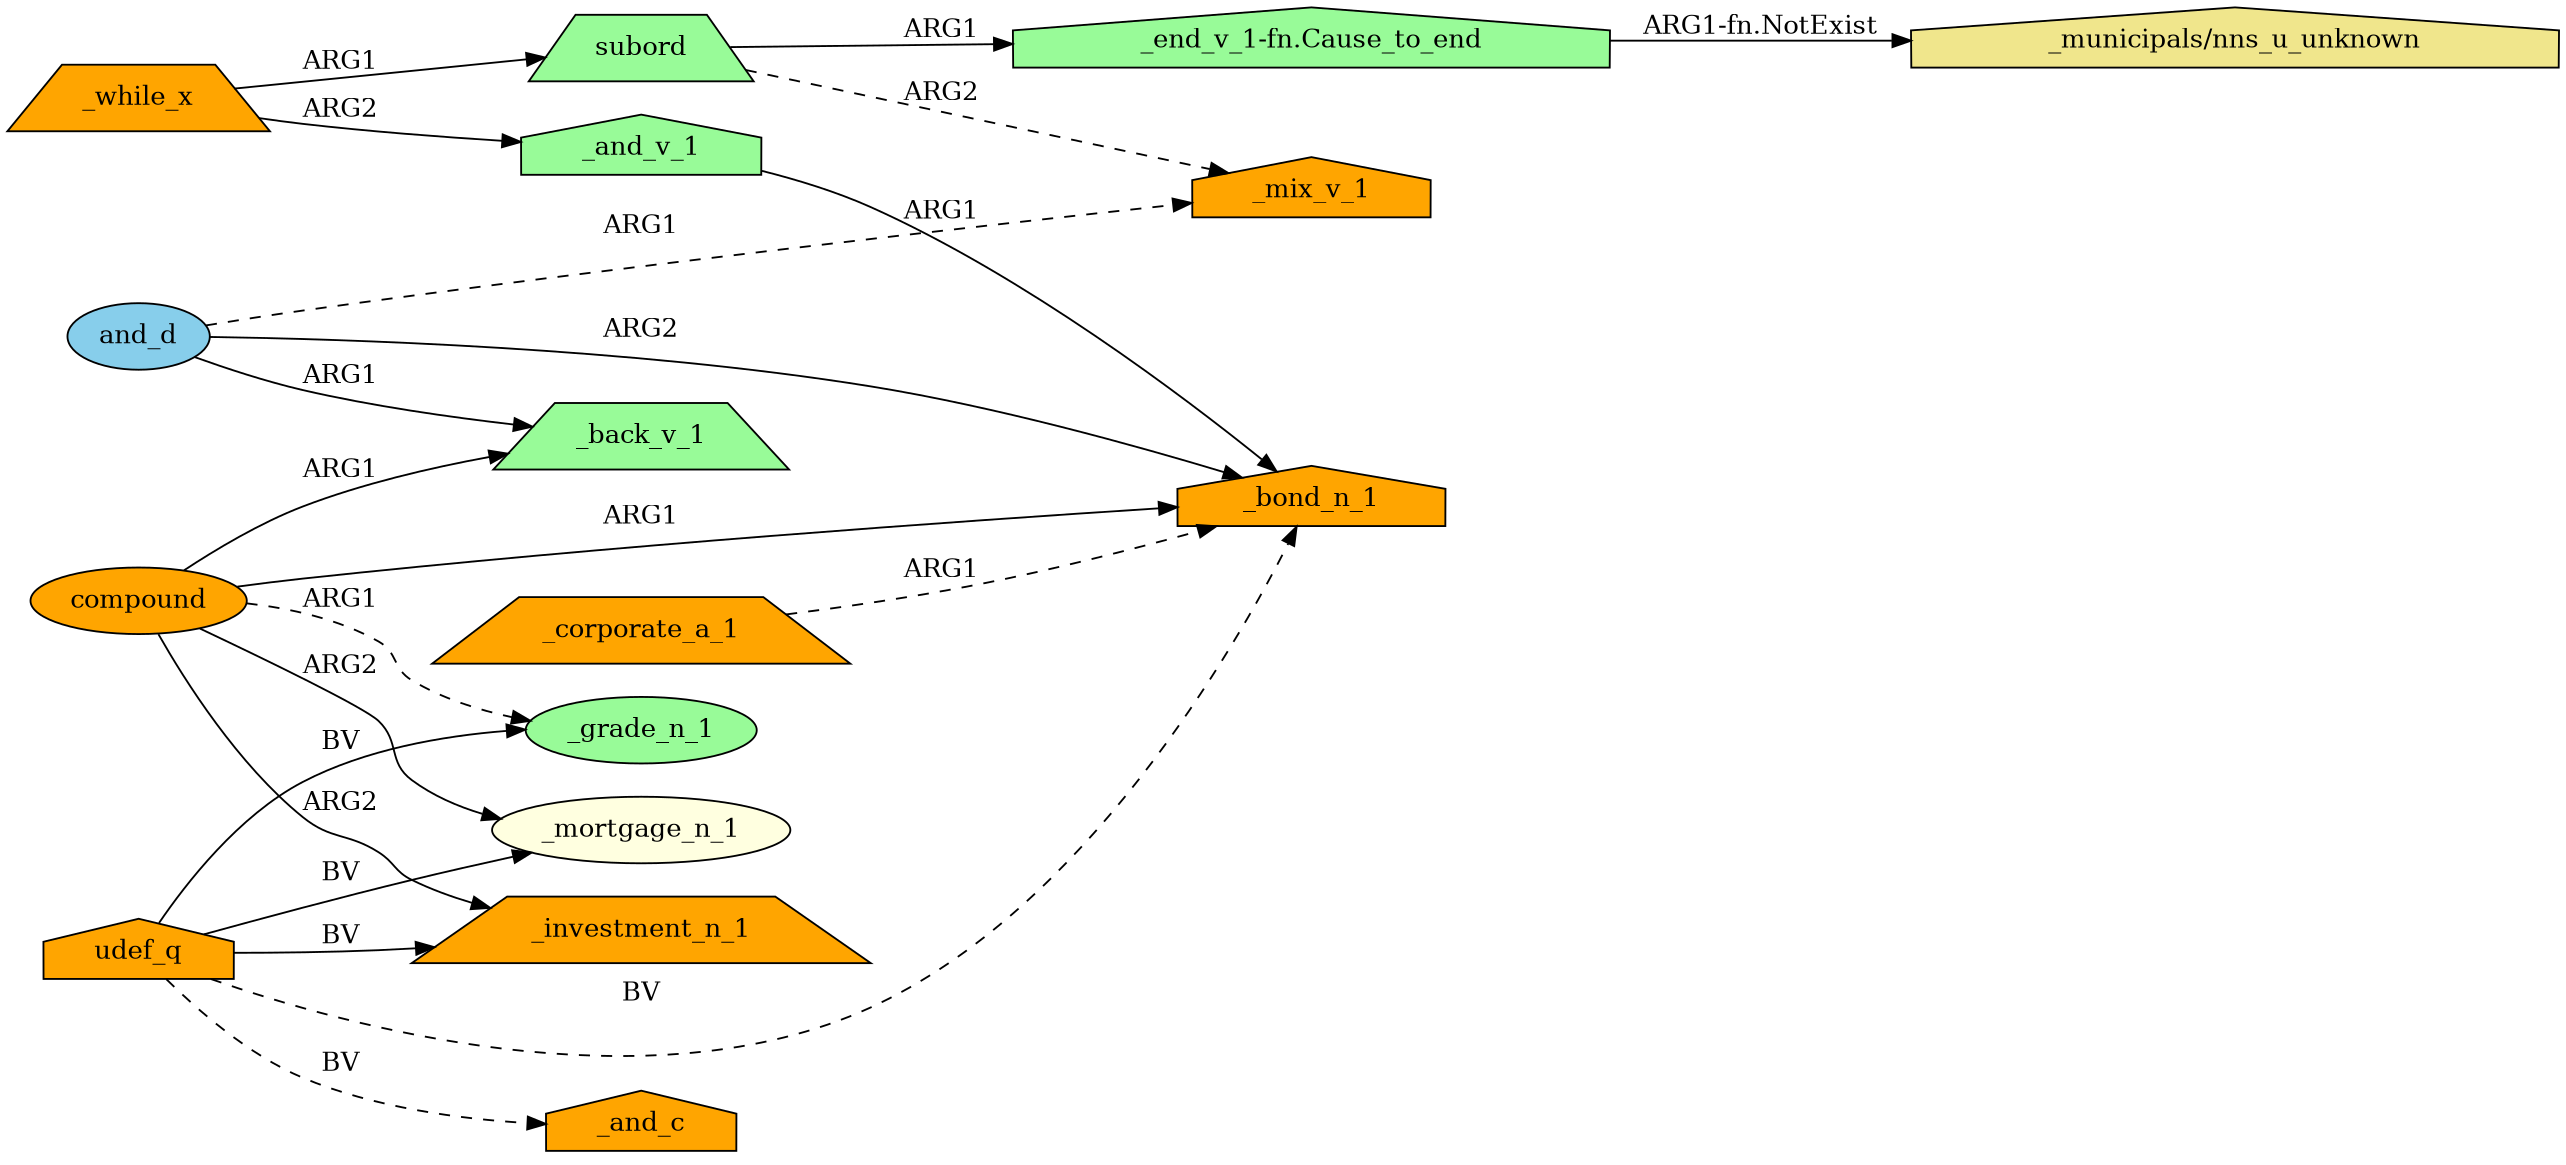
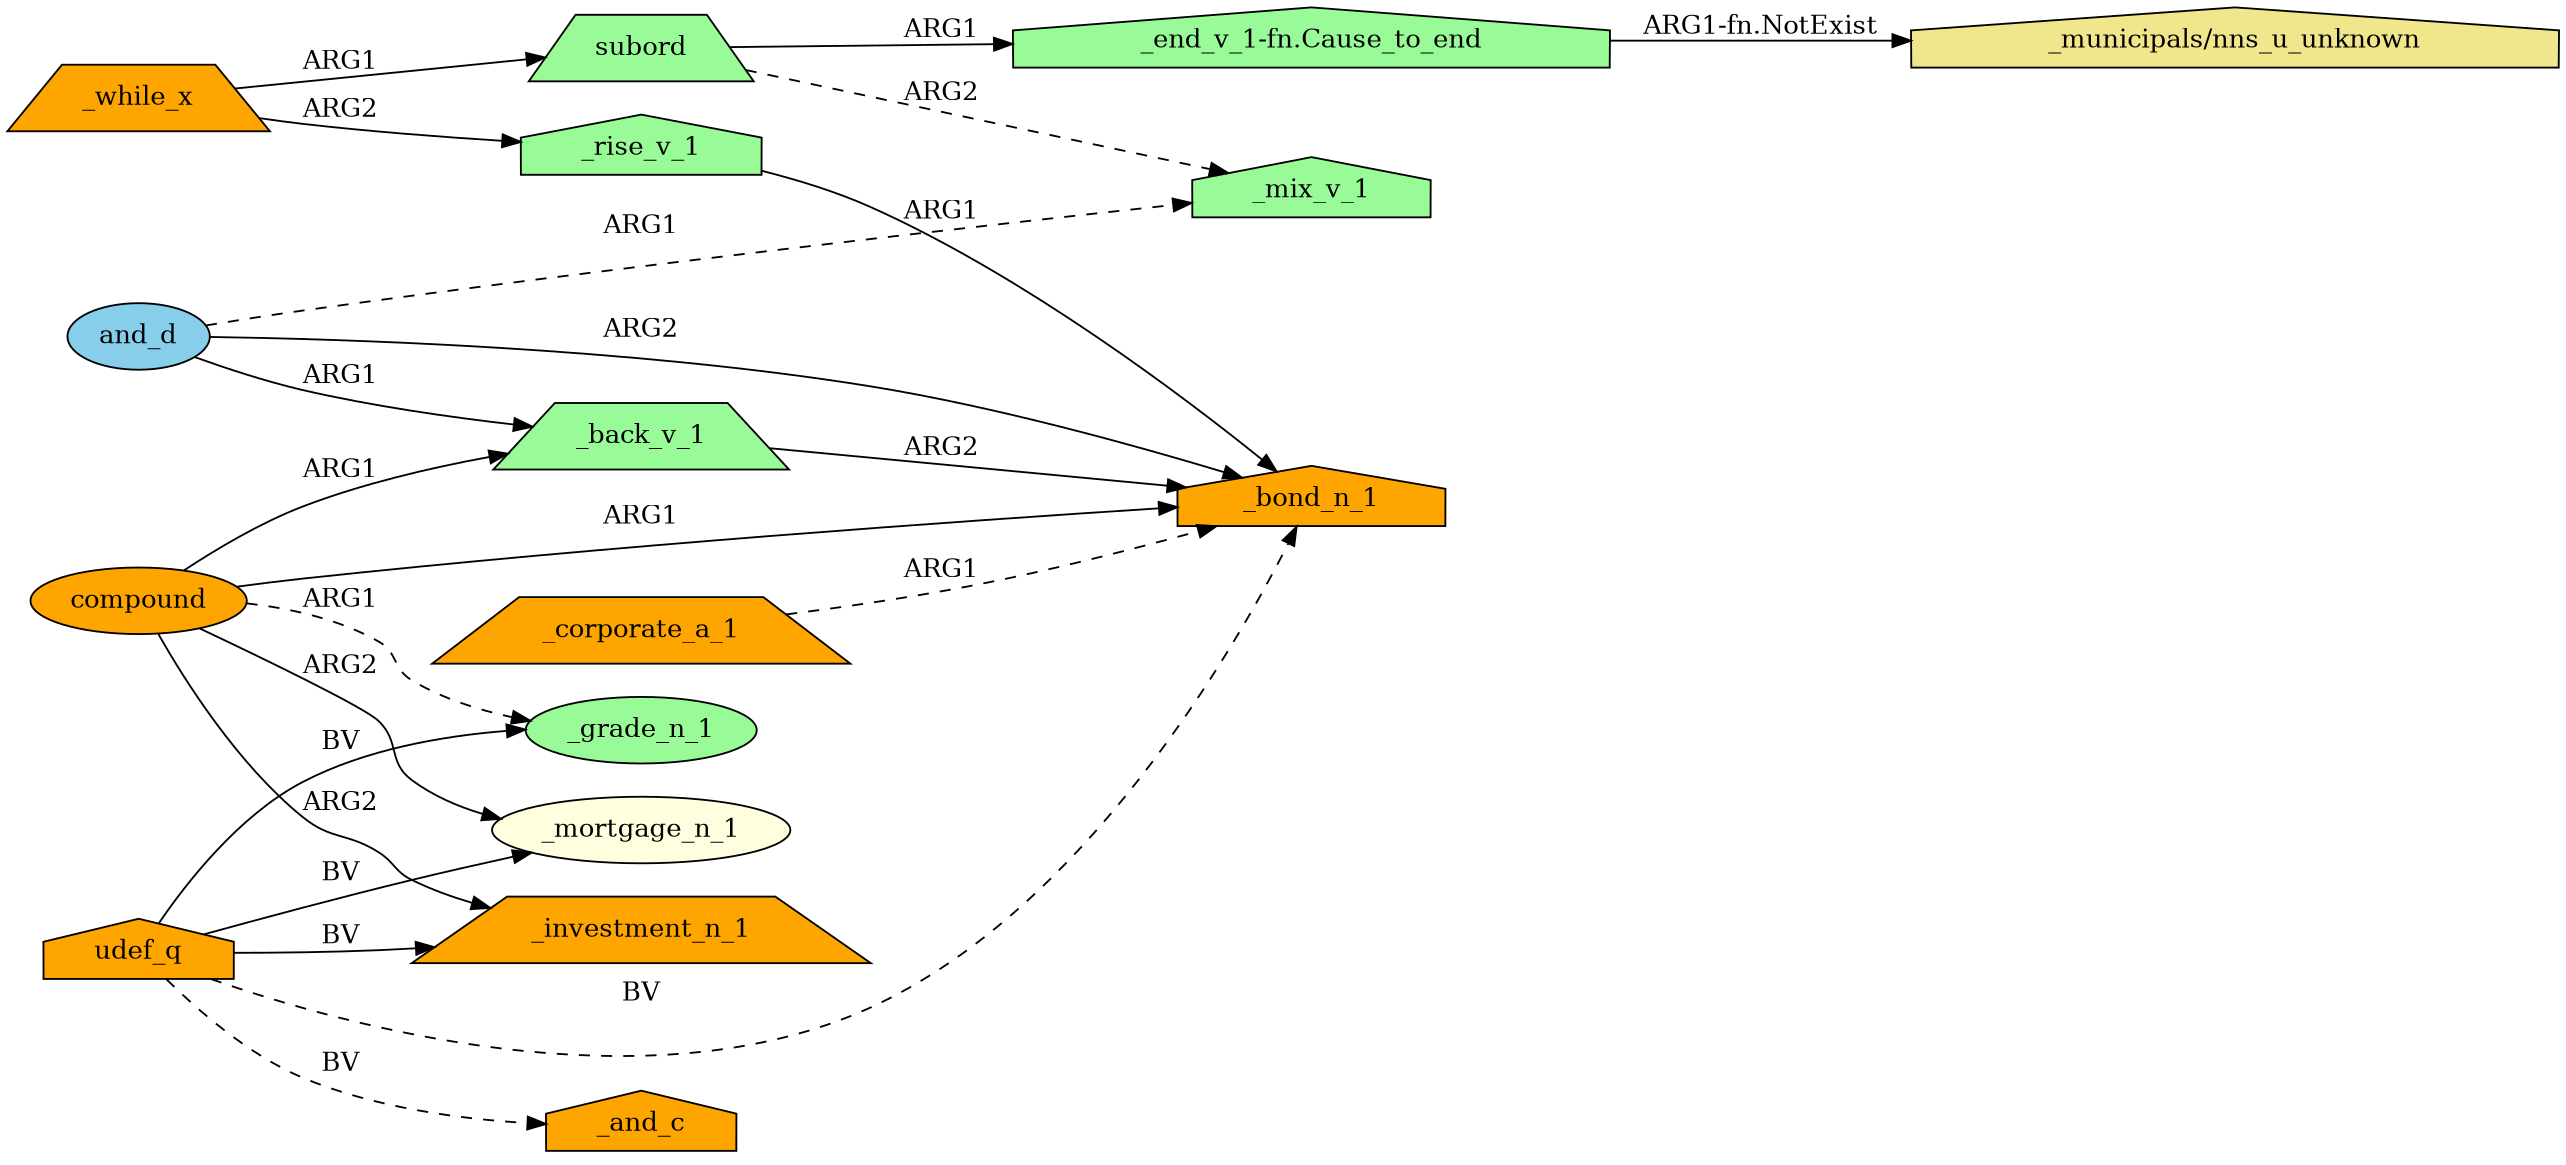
(641, 148) -> (641, 148)
(1311, 190) -> (1311, 190)
none -> (969, 467)
